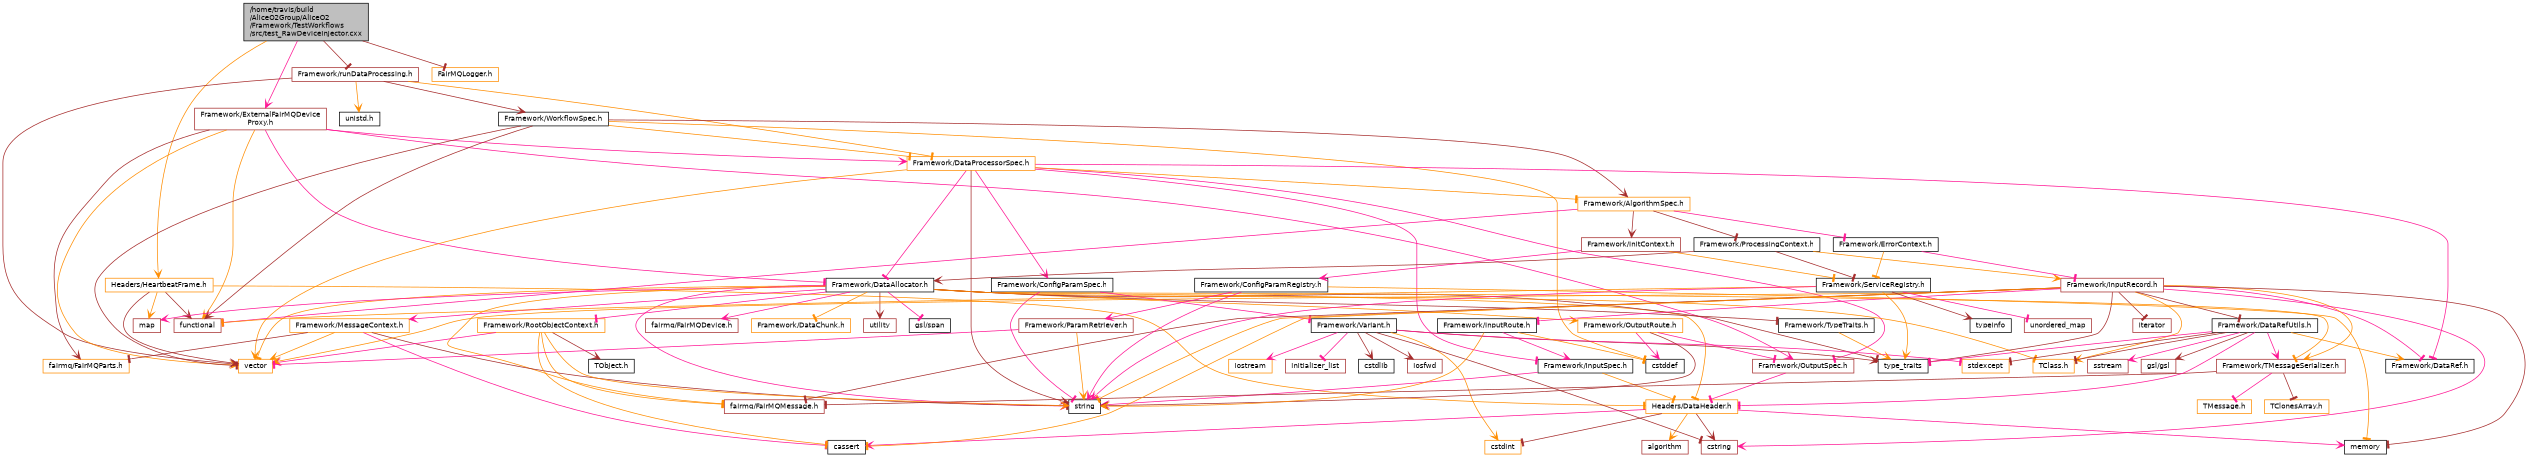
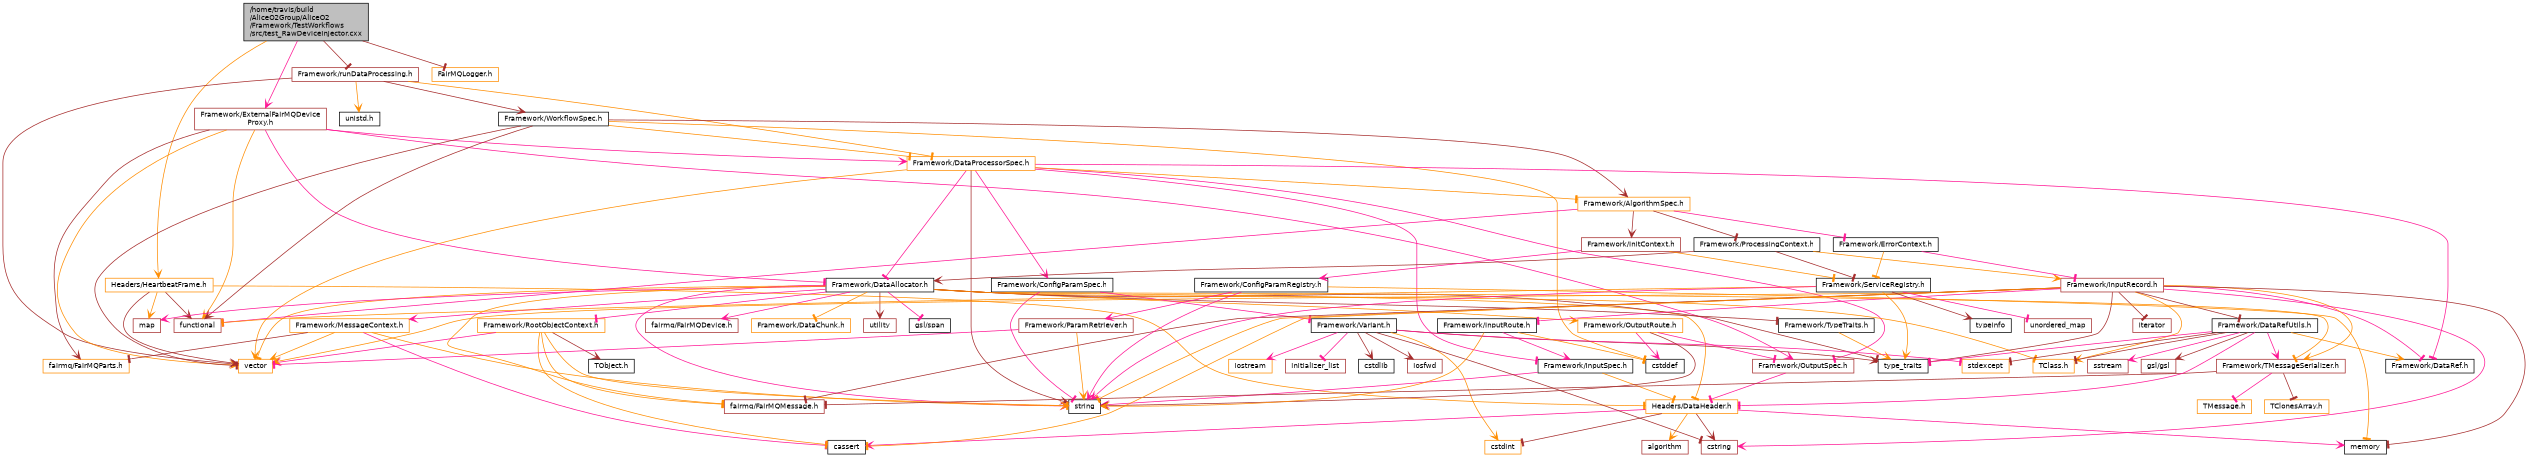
(716, 390) -> (716, 390)
